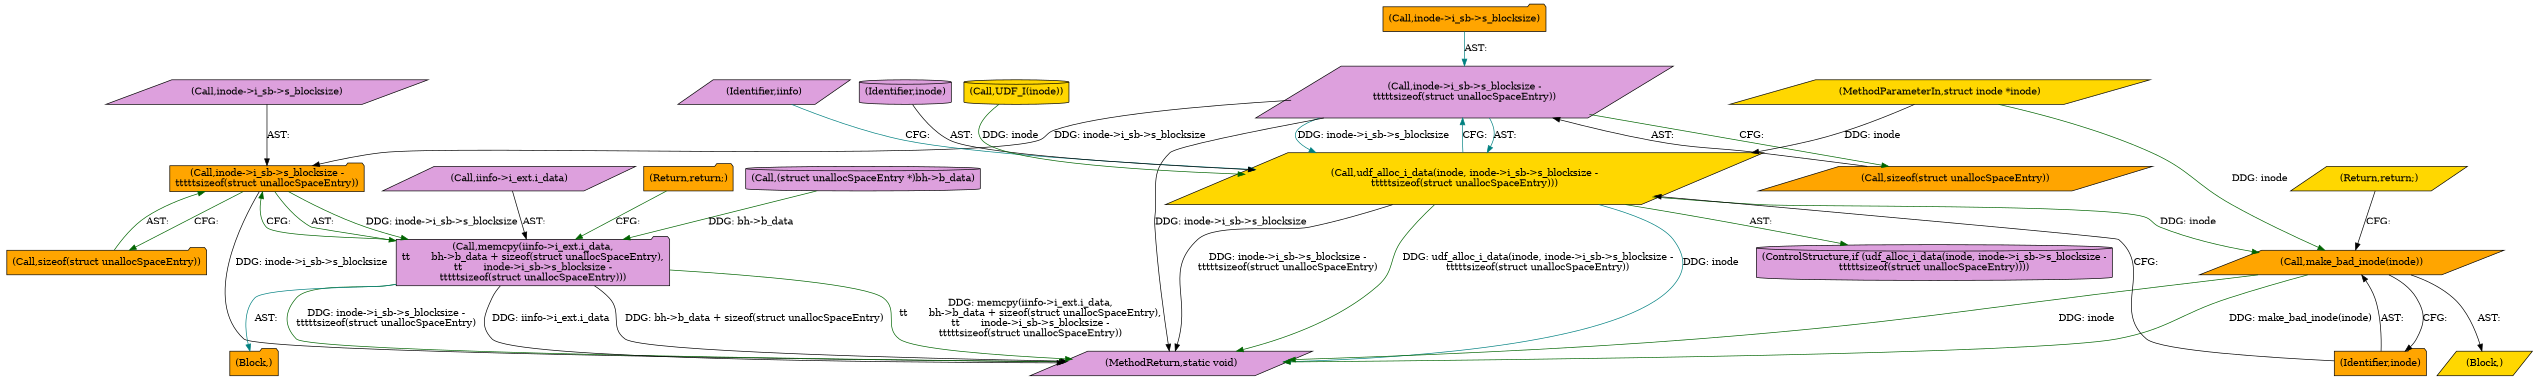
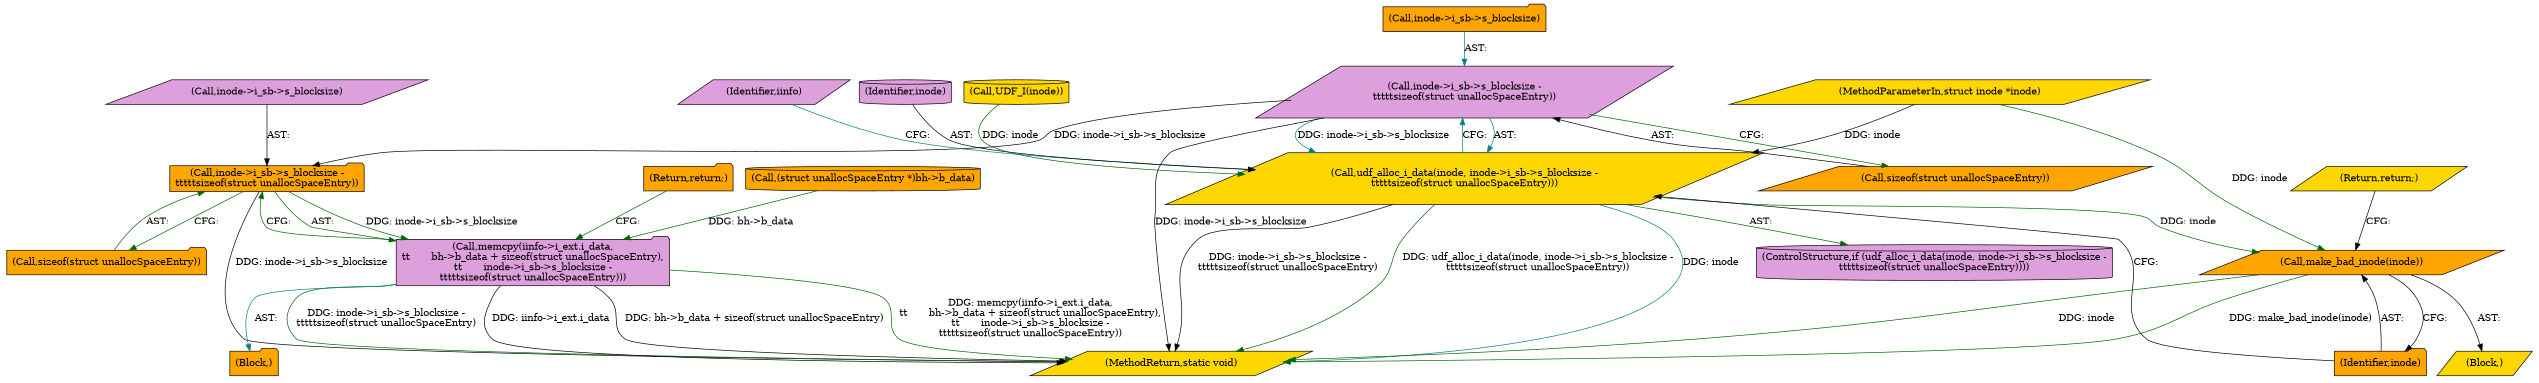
(509, 179) -> none
(863, 179) -> (863, 179)
(1171, 363) -> (1171, 363)
